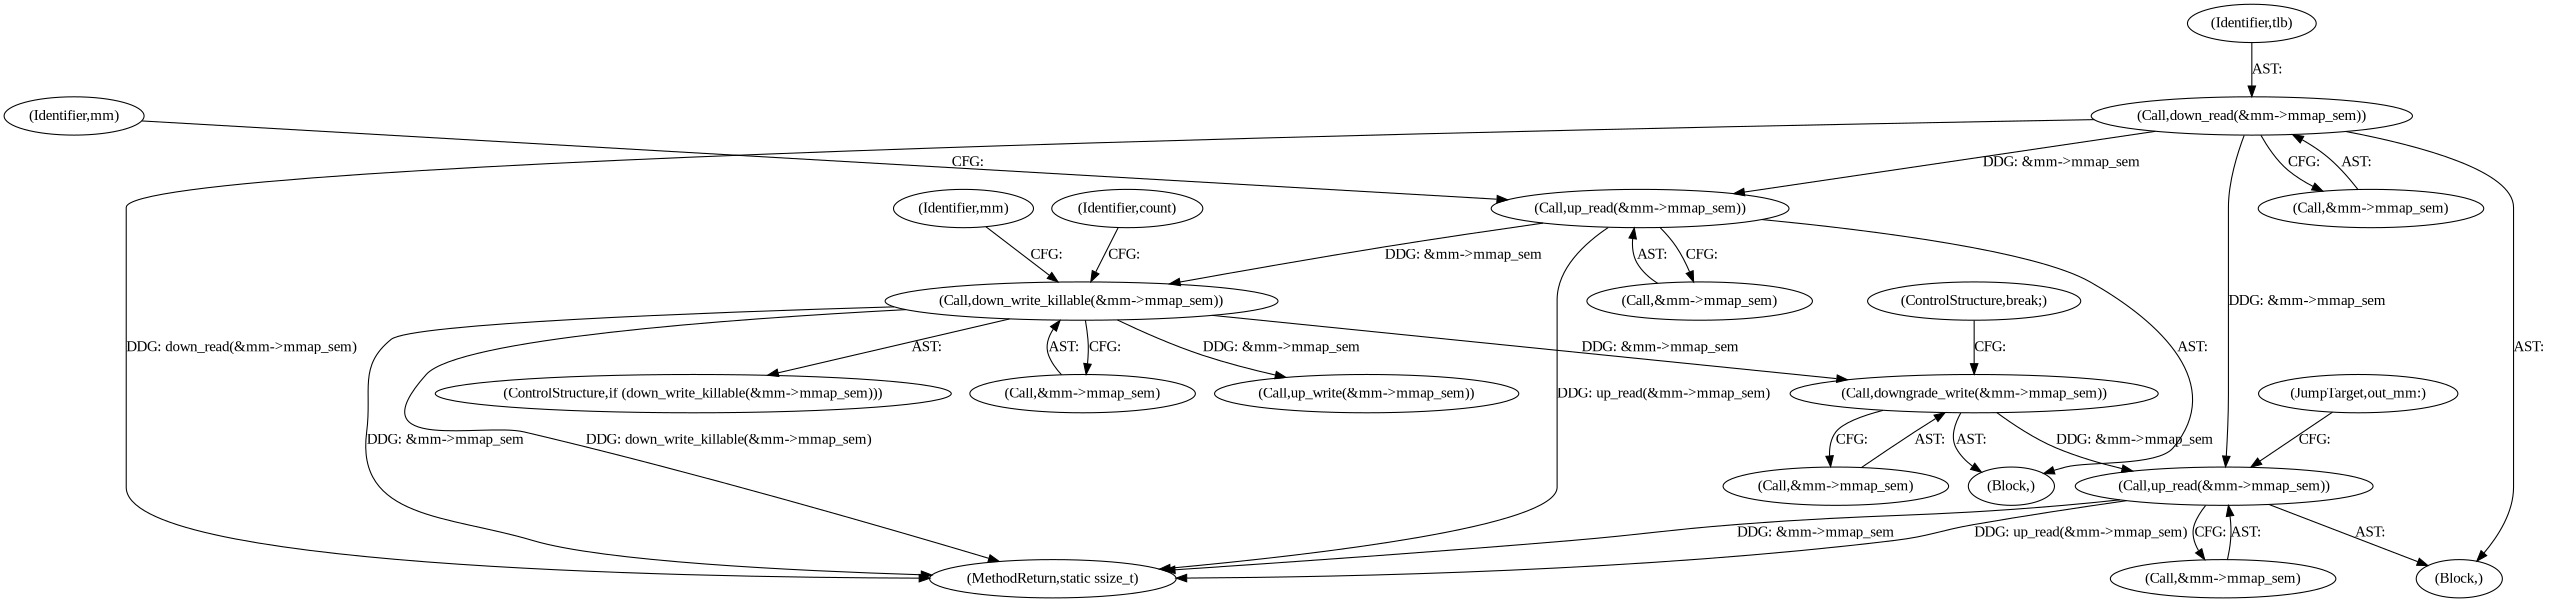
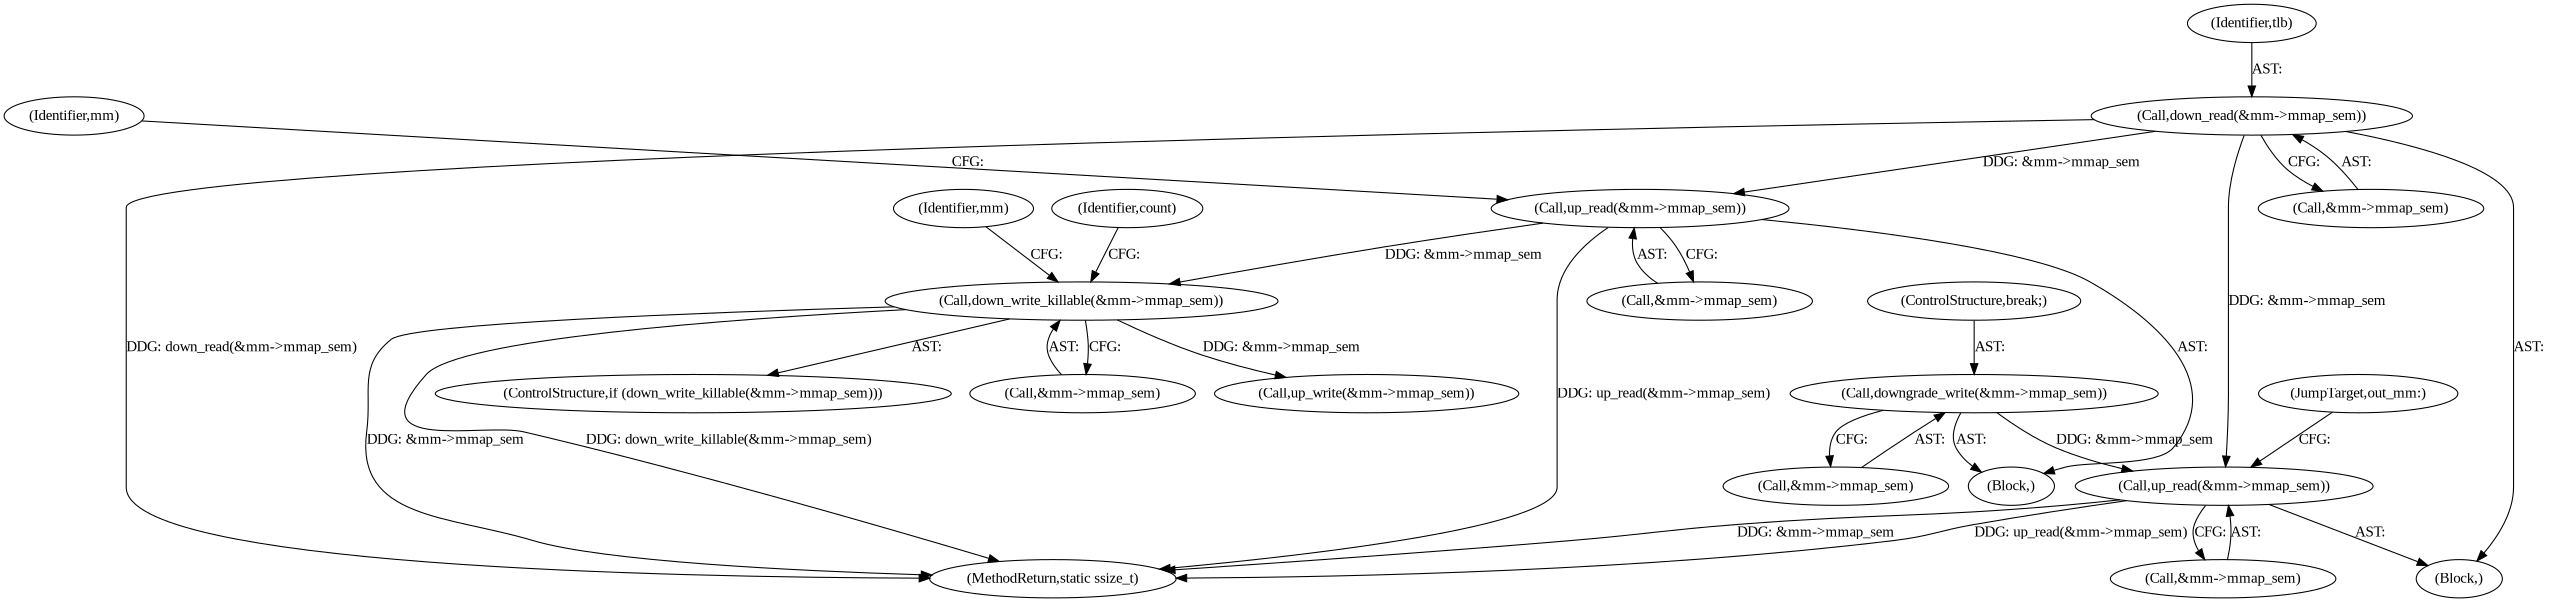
(1524, 347) -> none
(1992, 347) -> (1992, 347)
